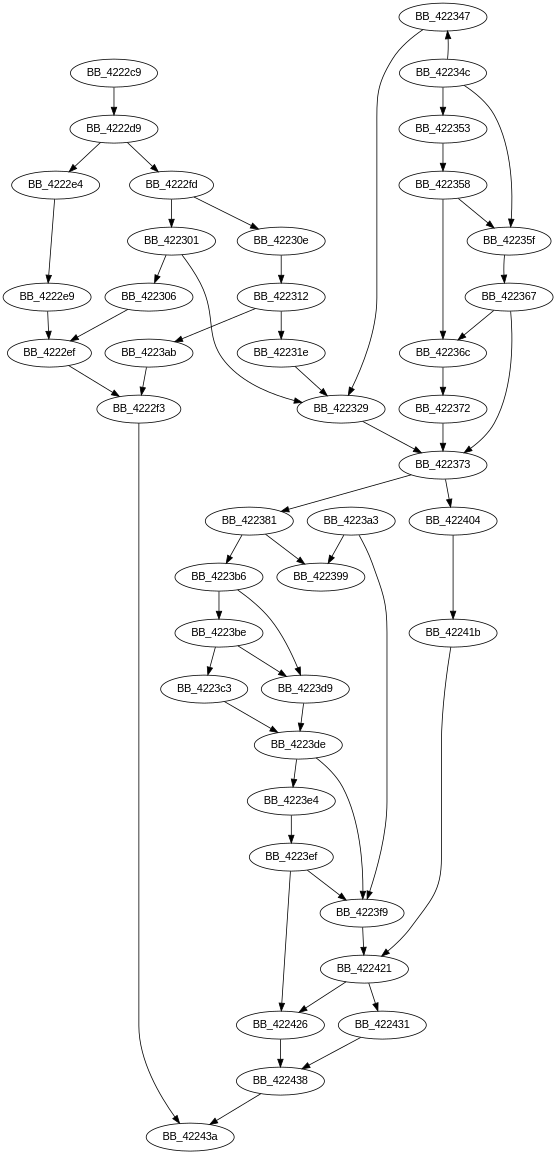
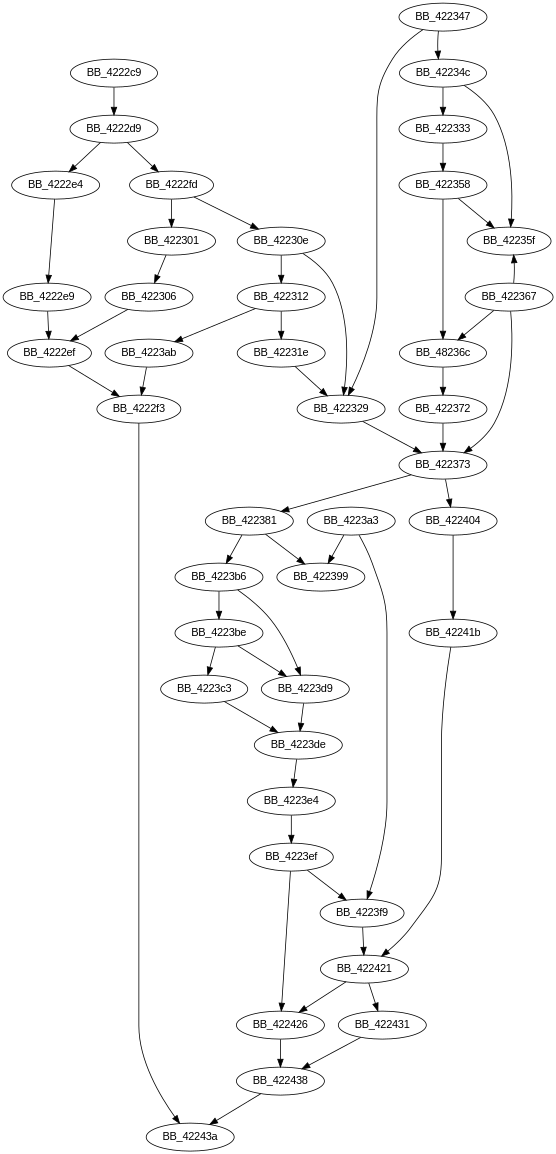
(448, 49) -> (438, 41)
(443, 129) -> (443, 129)
(504, 265) -> (514, 273)
(216, 346) -> (343, 313)
(443, 353) -> (443, 353)
(354, 818) -> none
